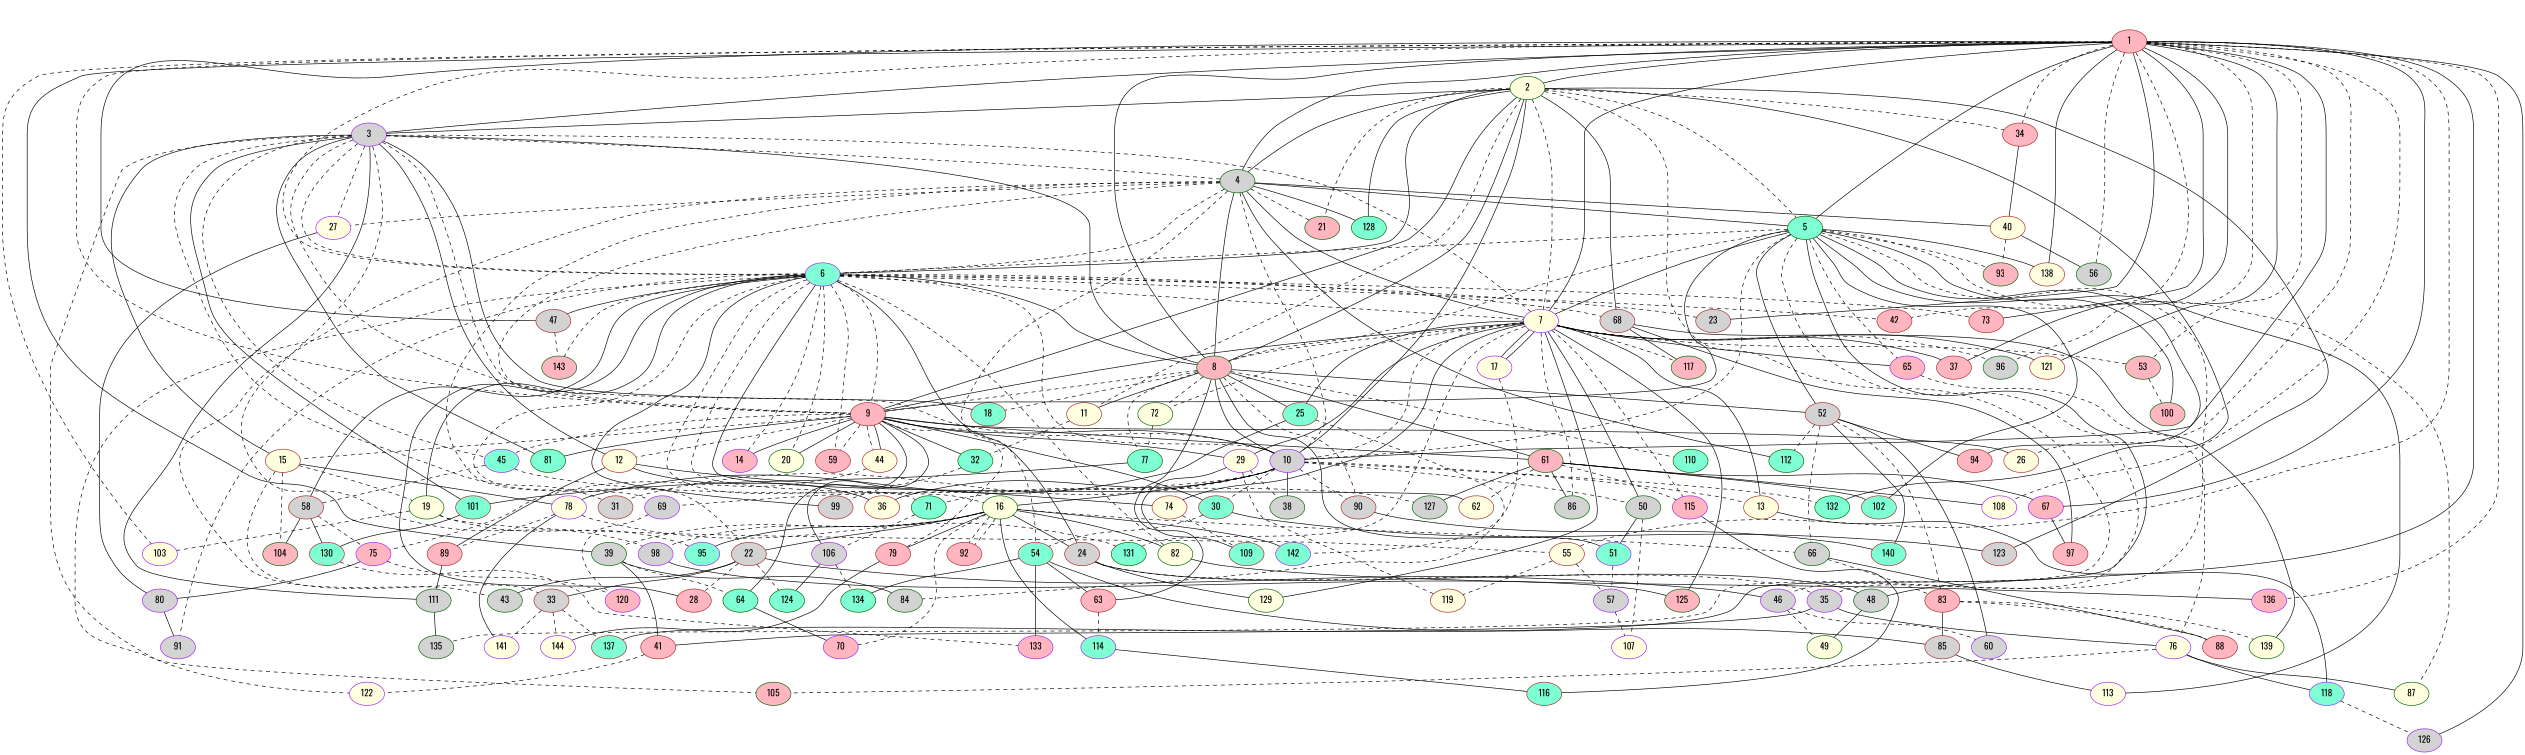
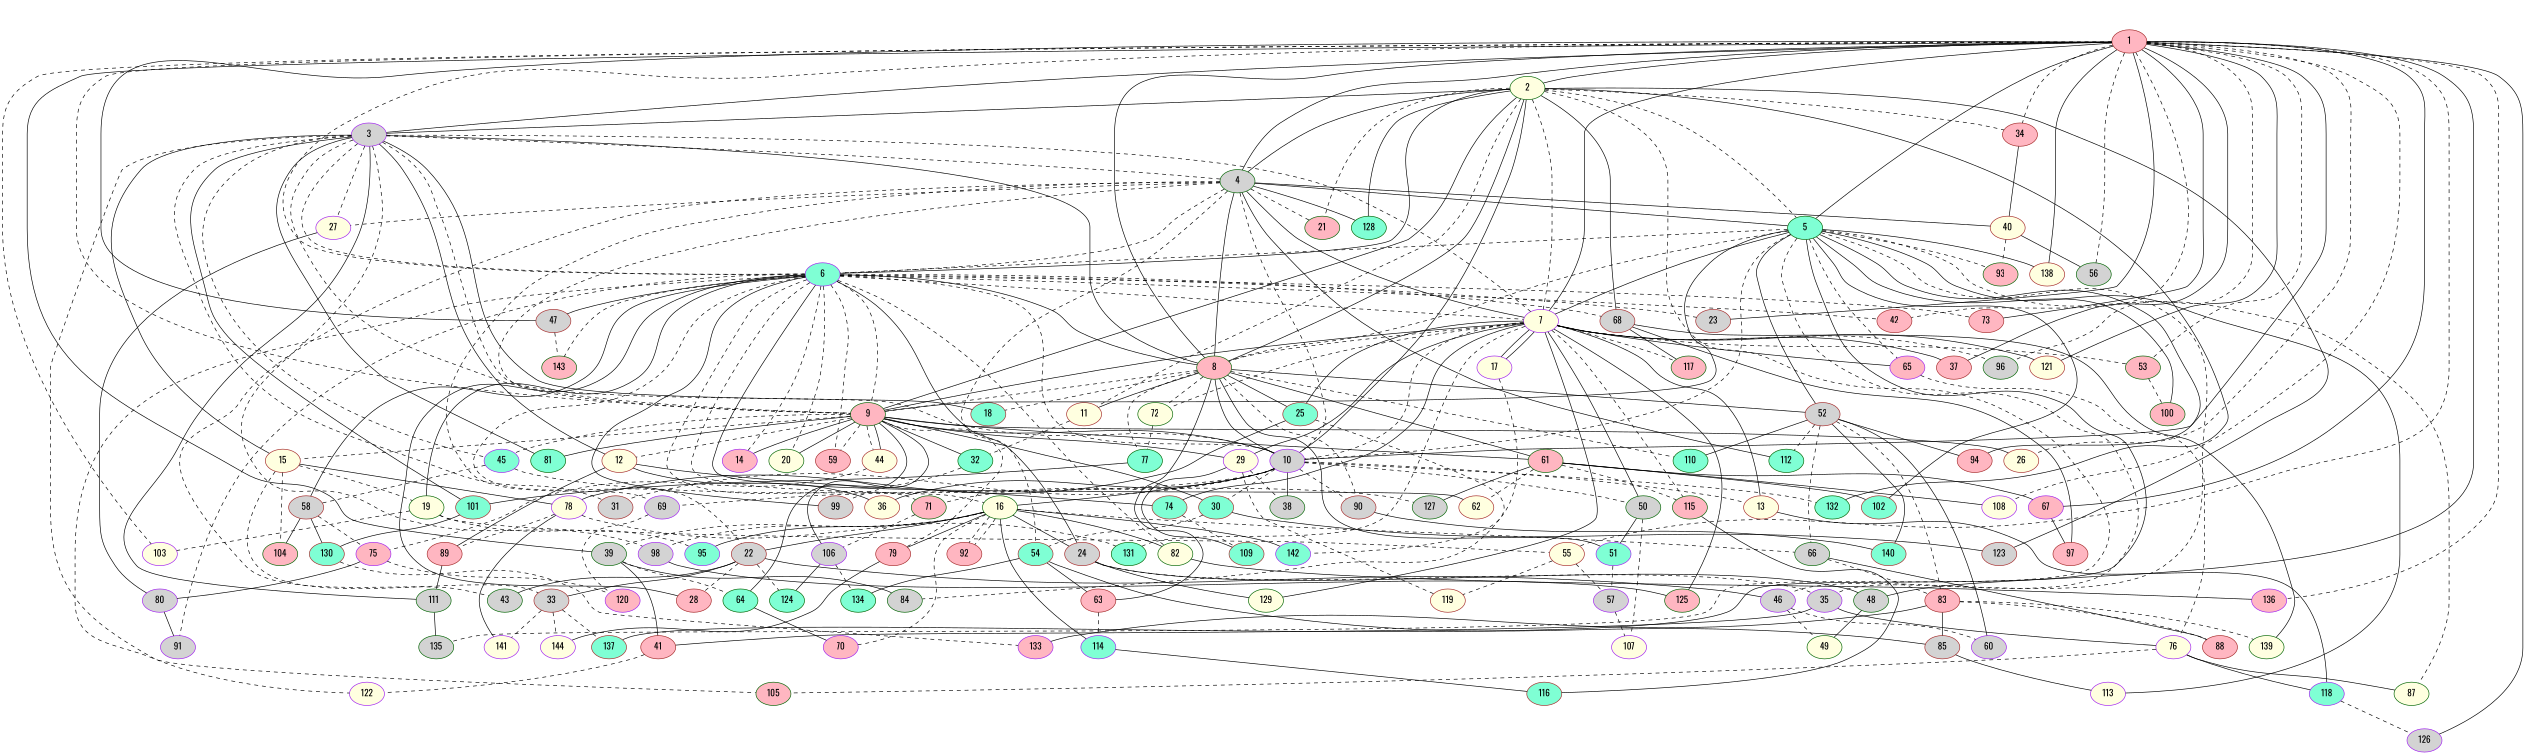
(868, 414) -> (868, 414)
none -> (1754, 438)
(929, 507) -> (929, 507)
(1170, 507) -> (1170, 507)
(1572, 507) -> none
(1690, 507) -> (1690, 507)
(1036, 602) -> (1488, 621)
